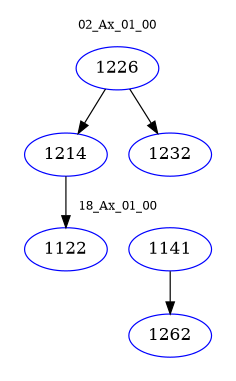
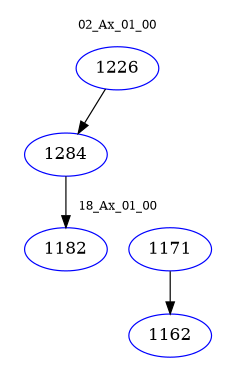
(66, 155) -> (66, 155)
(170, 155) -> none
(66, 249) -> (66, 249)
(170, 249) -> (170, 249)
(170, 336) -> (170, 336)
